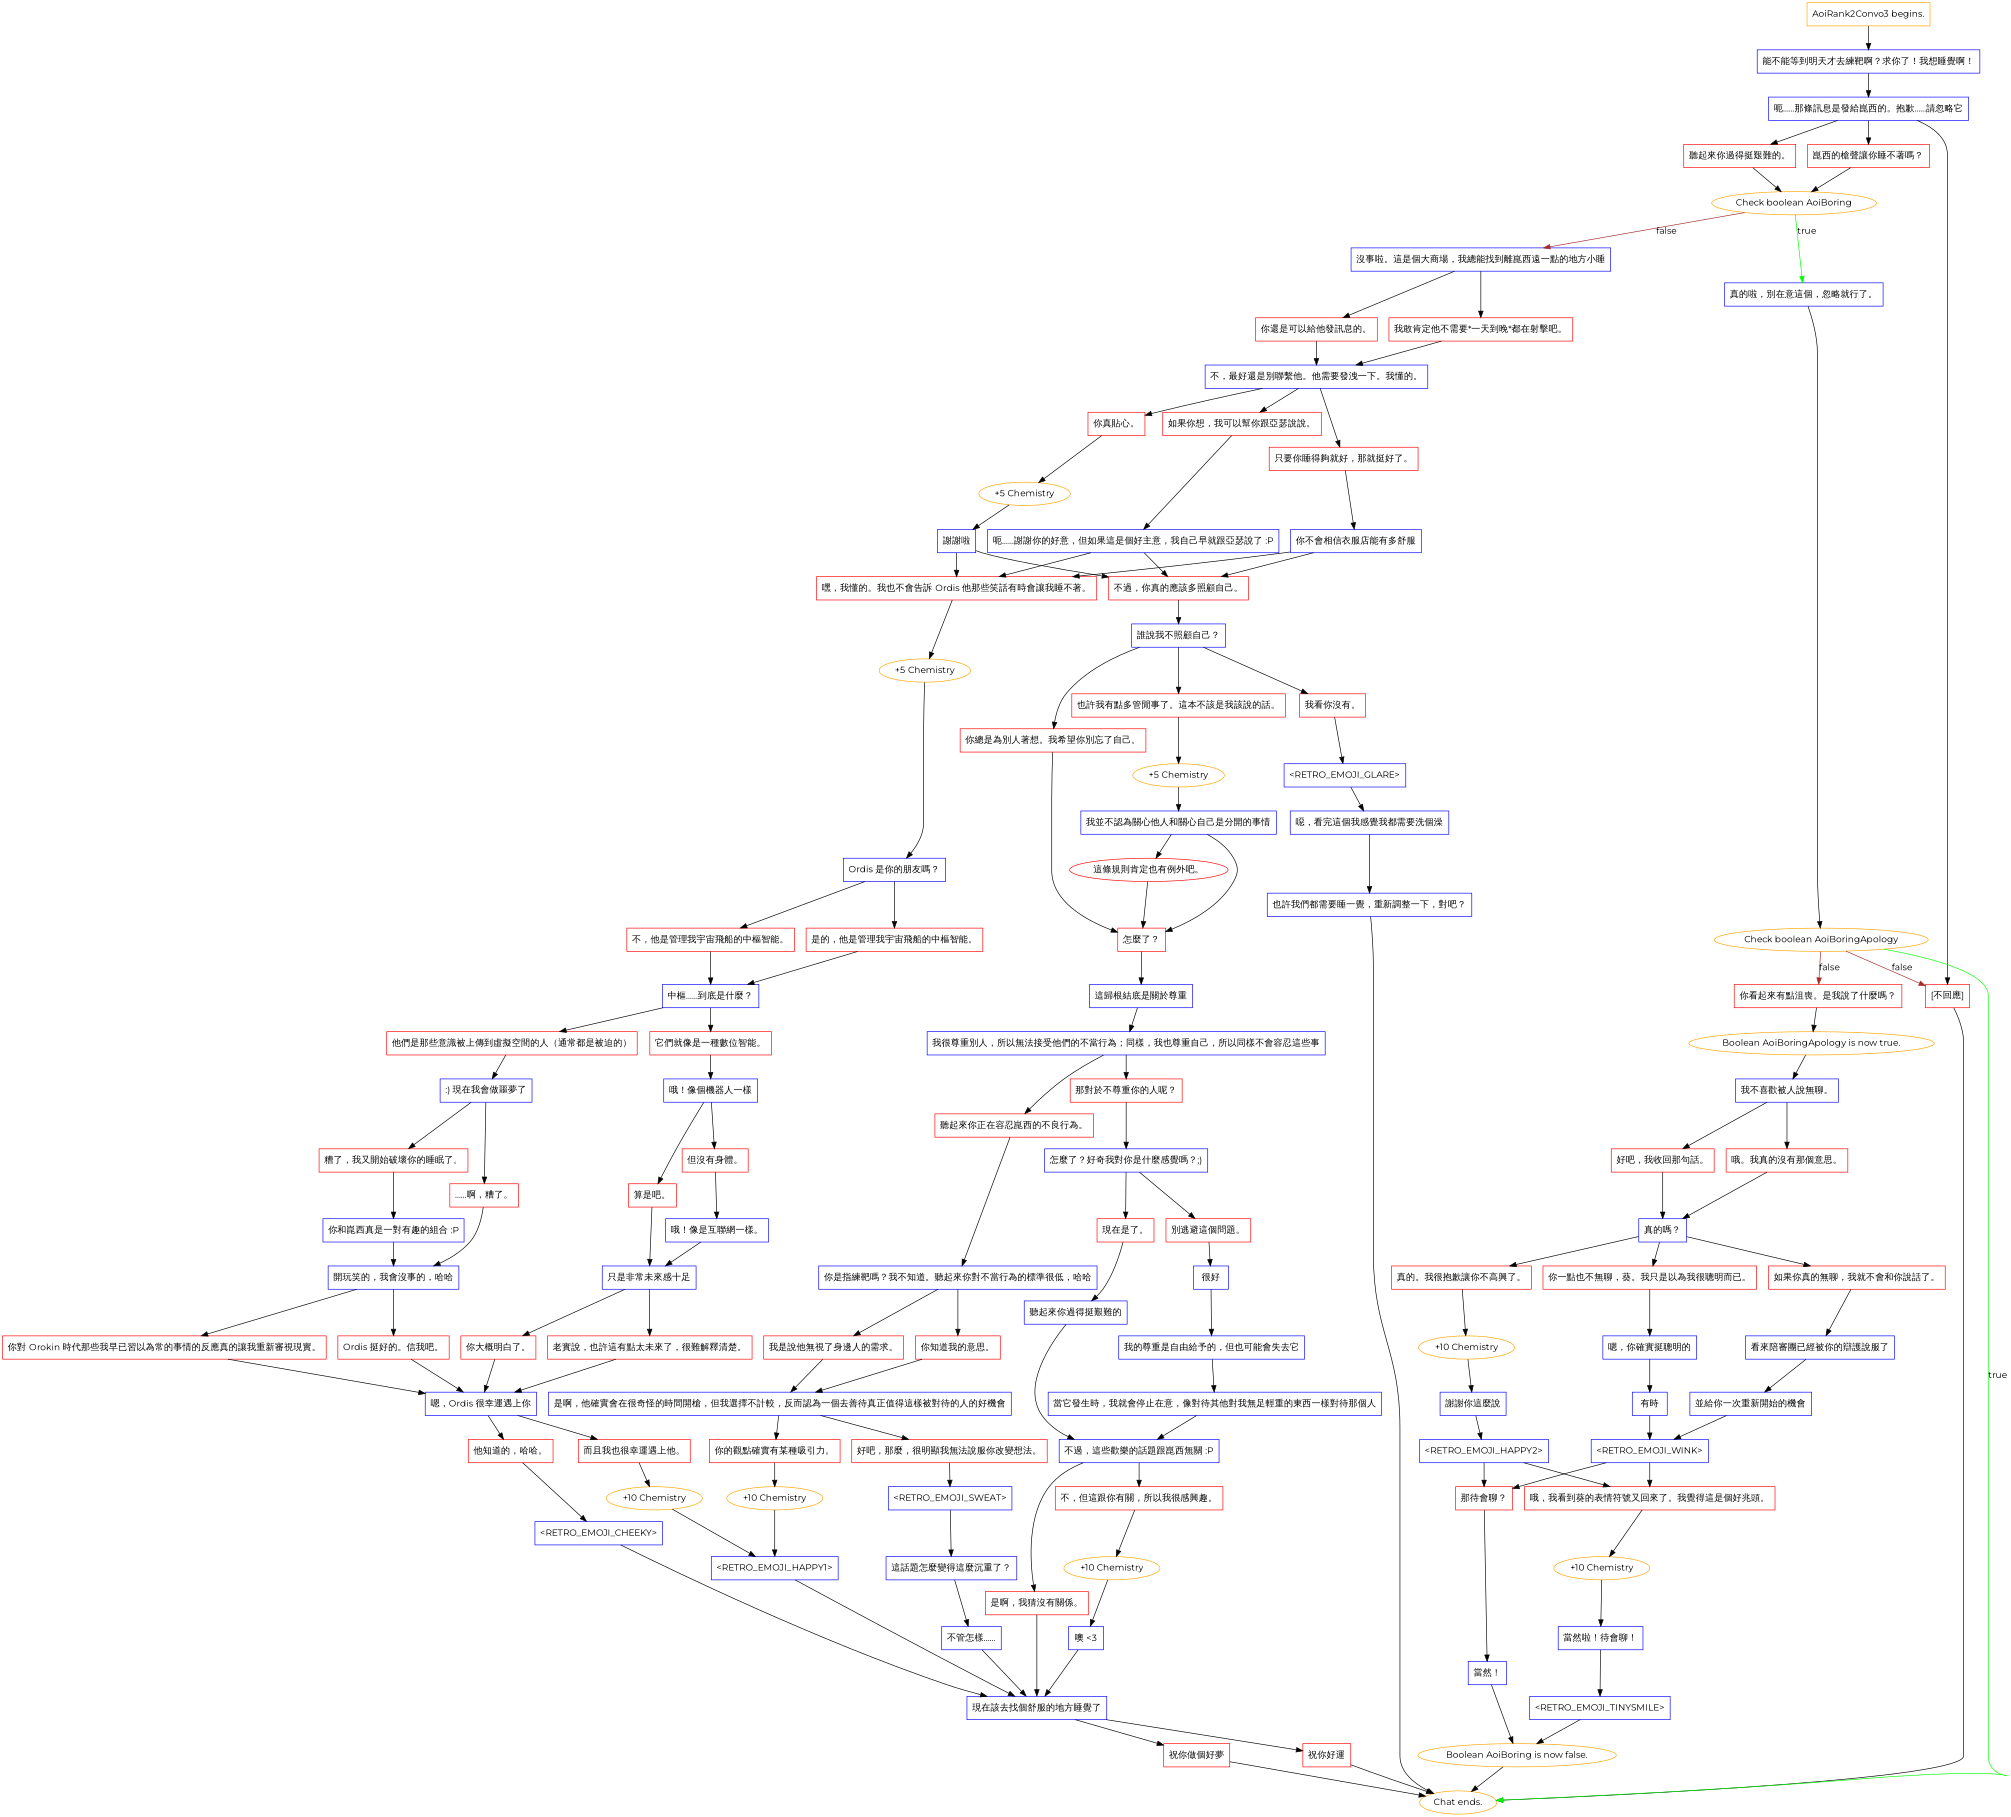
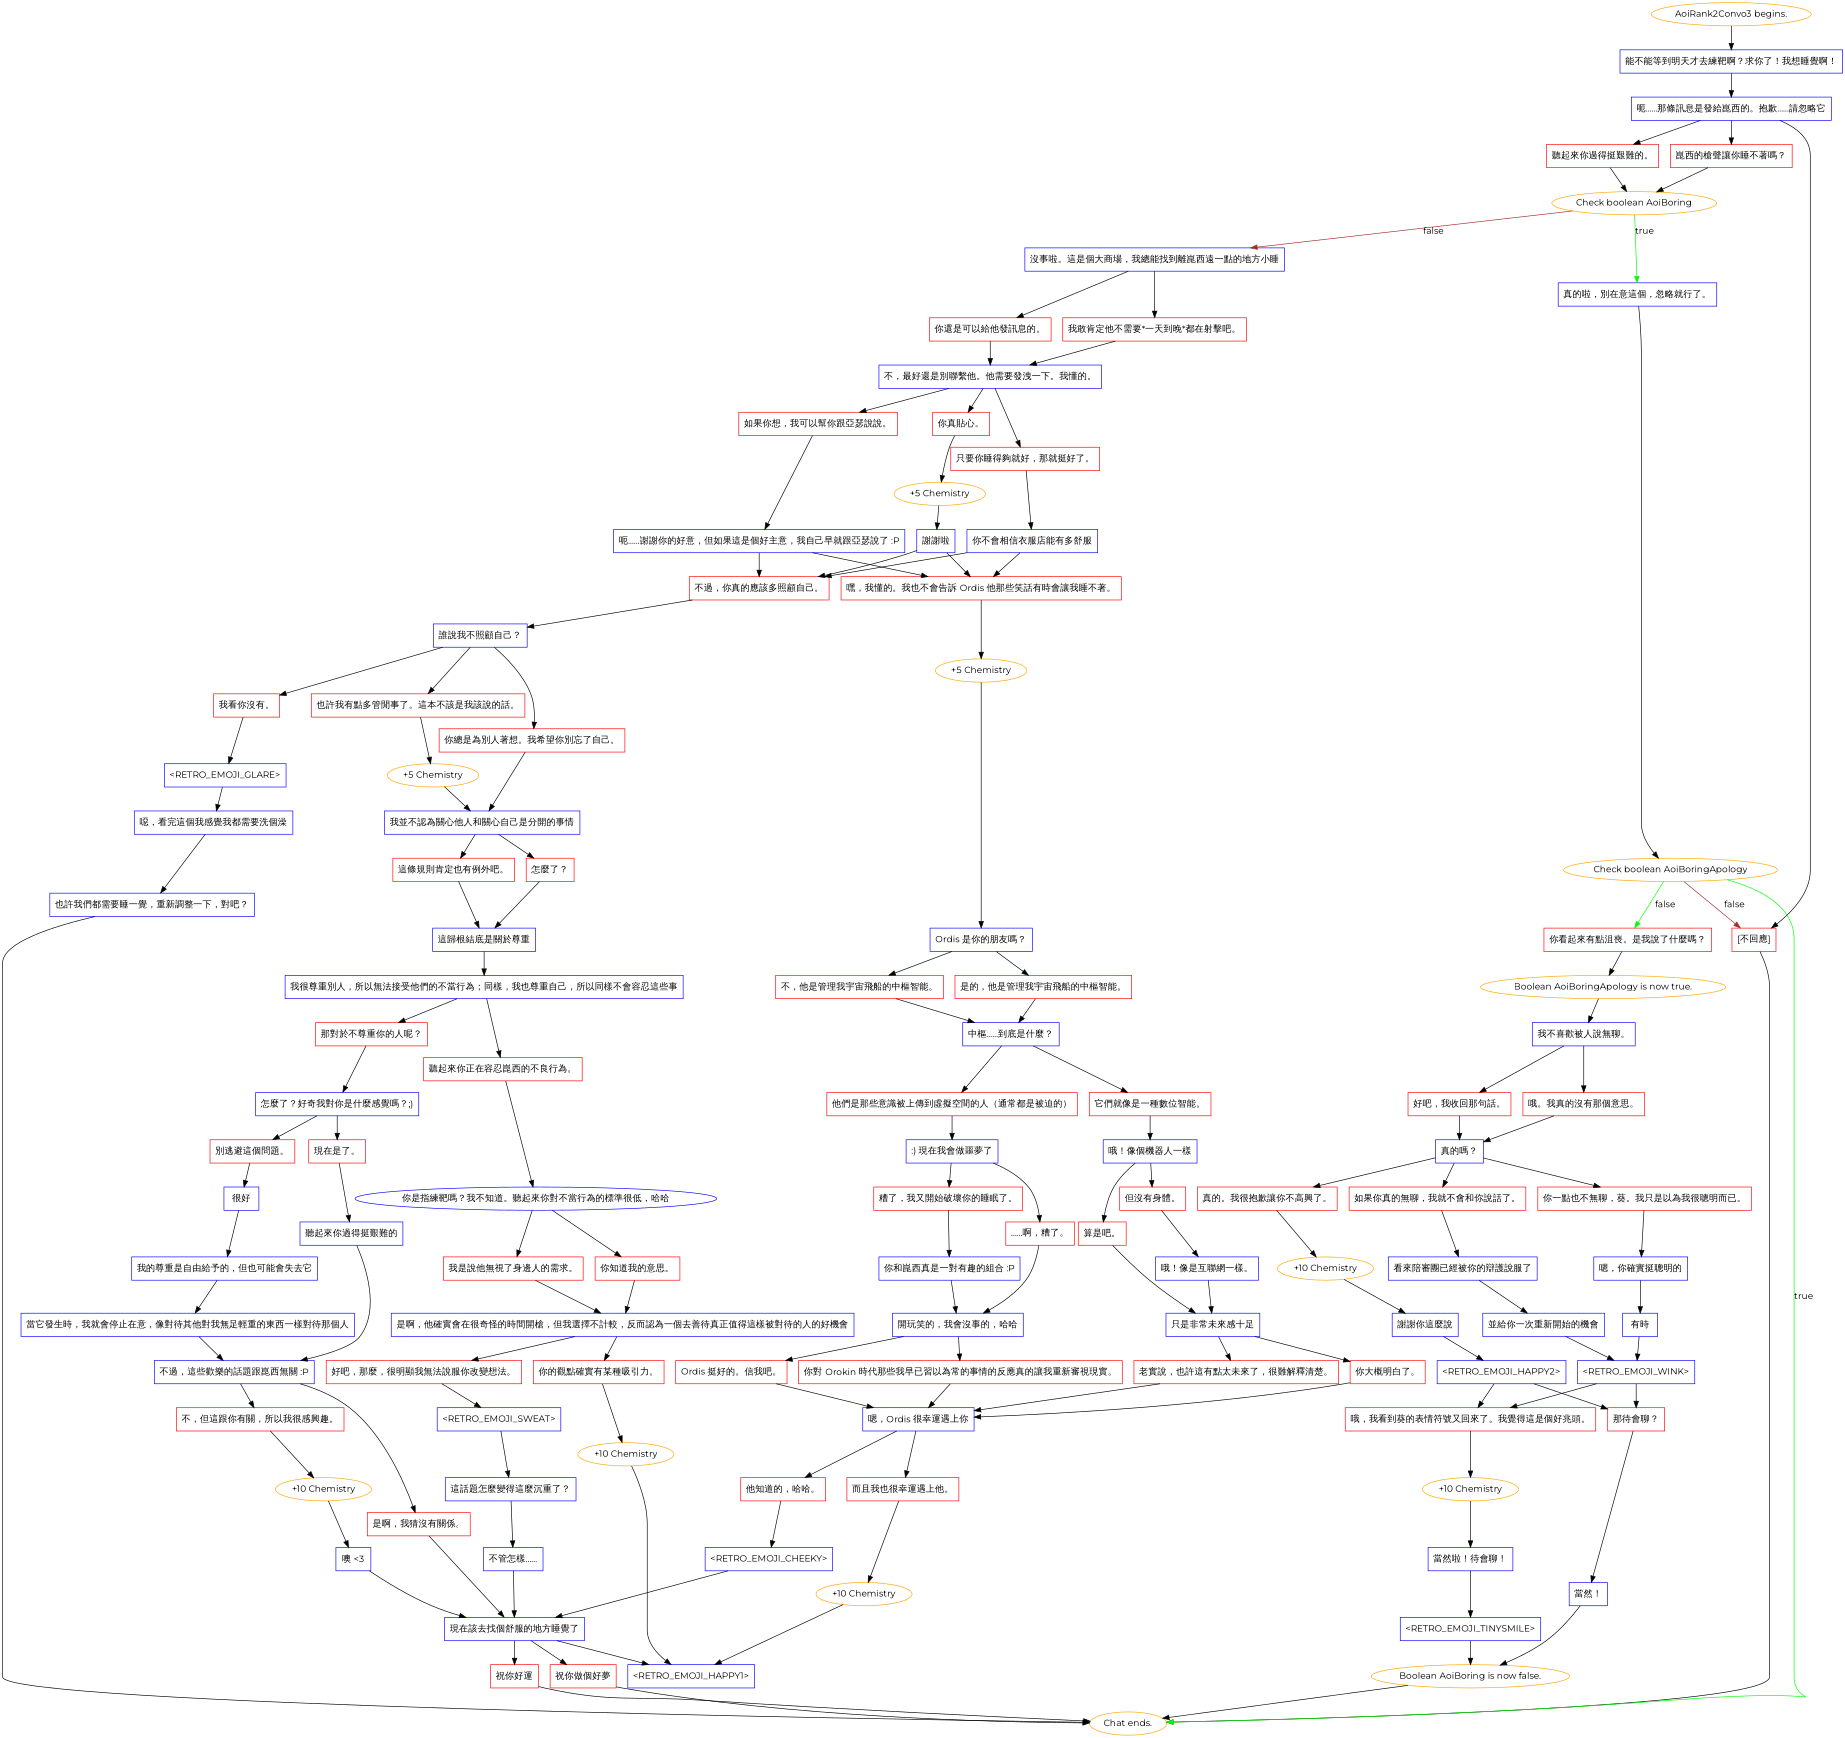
(1869, 14) -> (1731, 14)
(1052, 856) -> (509, 779)
(1149, 870) -> (454, 870)
(1146, 901) -> (468, 902)
(1820, 965) -> (1651, 902)
(958, 1278) -> (536, 1199)
(902, 1637) -> (600, 1652)
